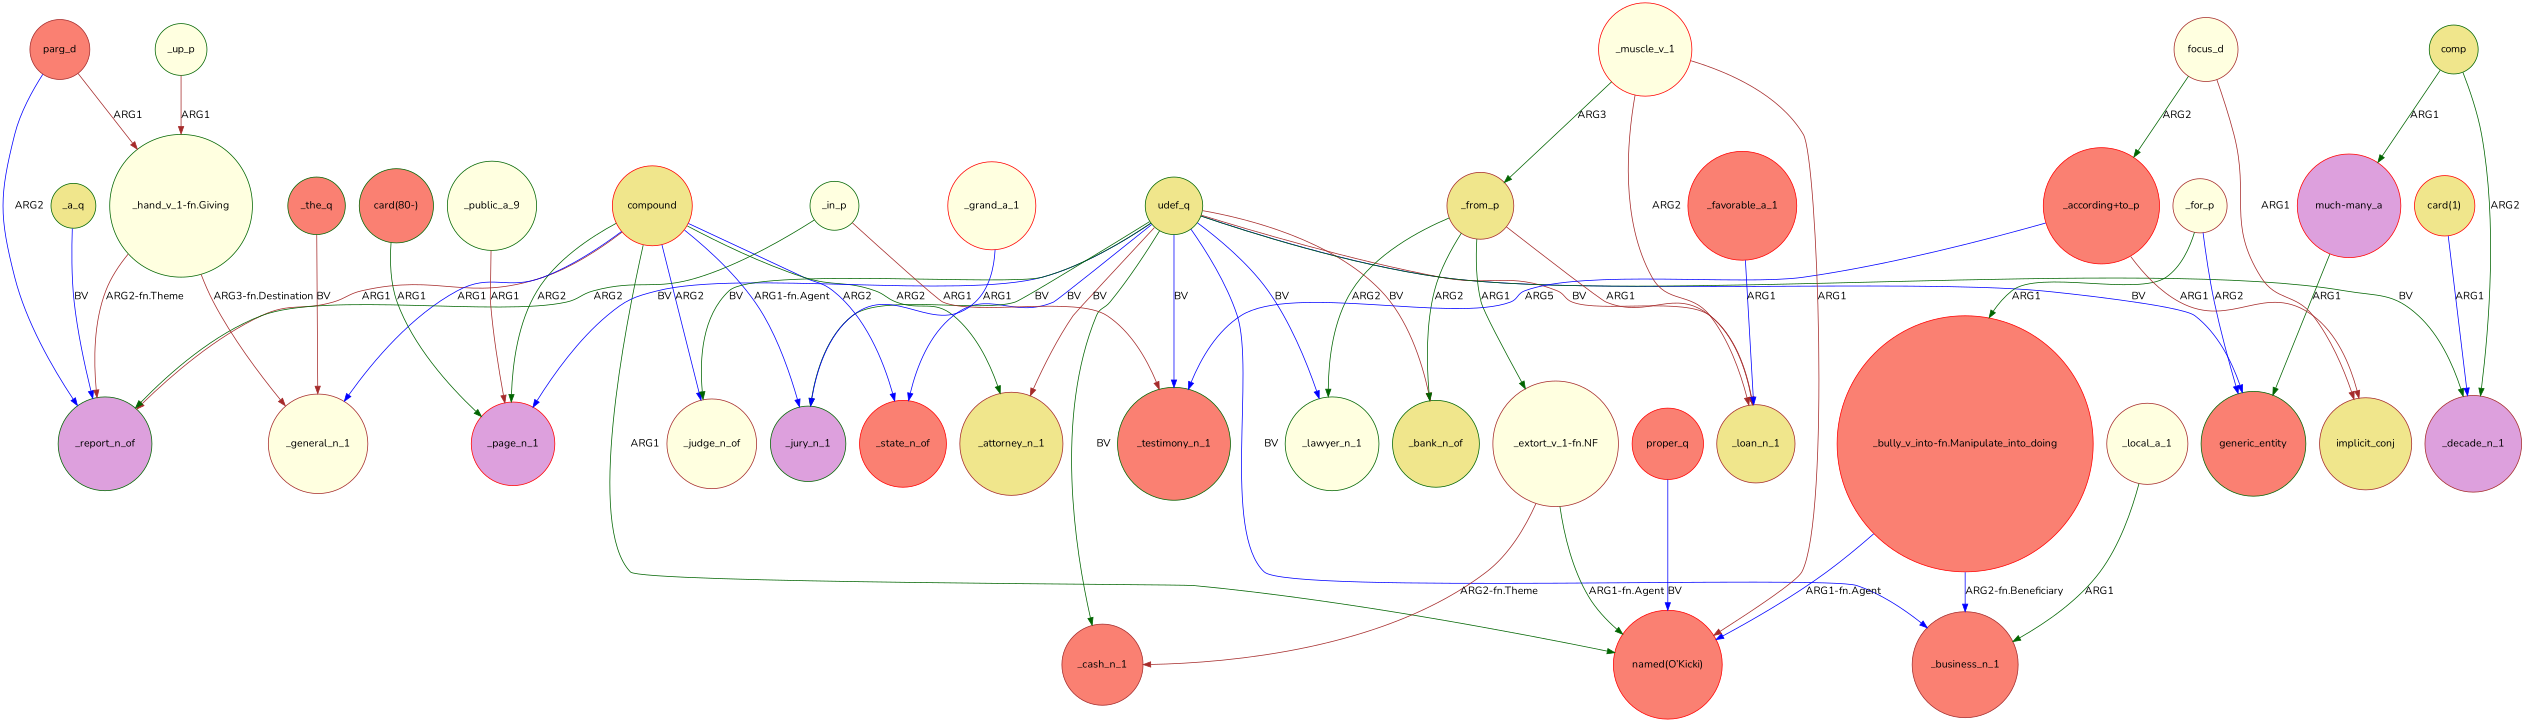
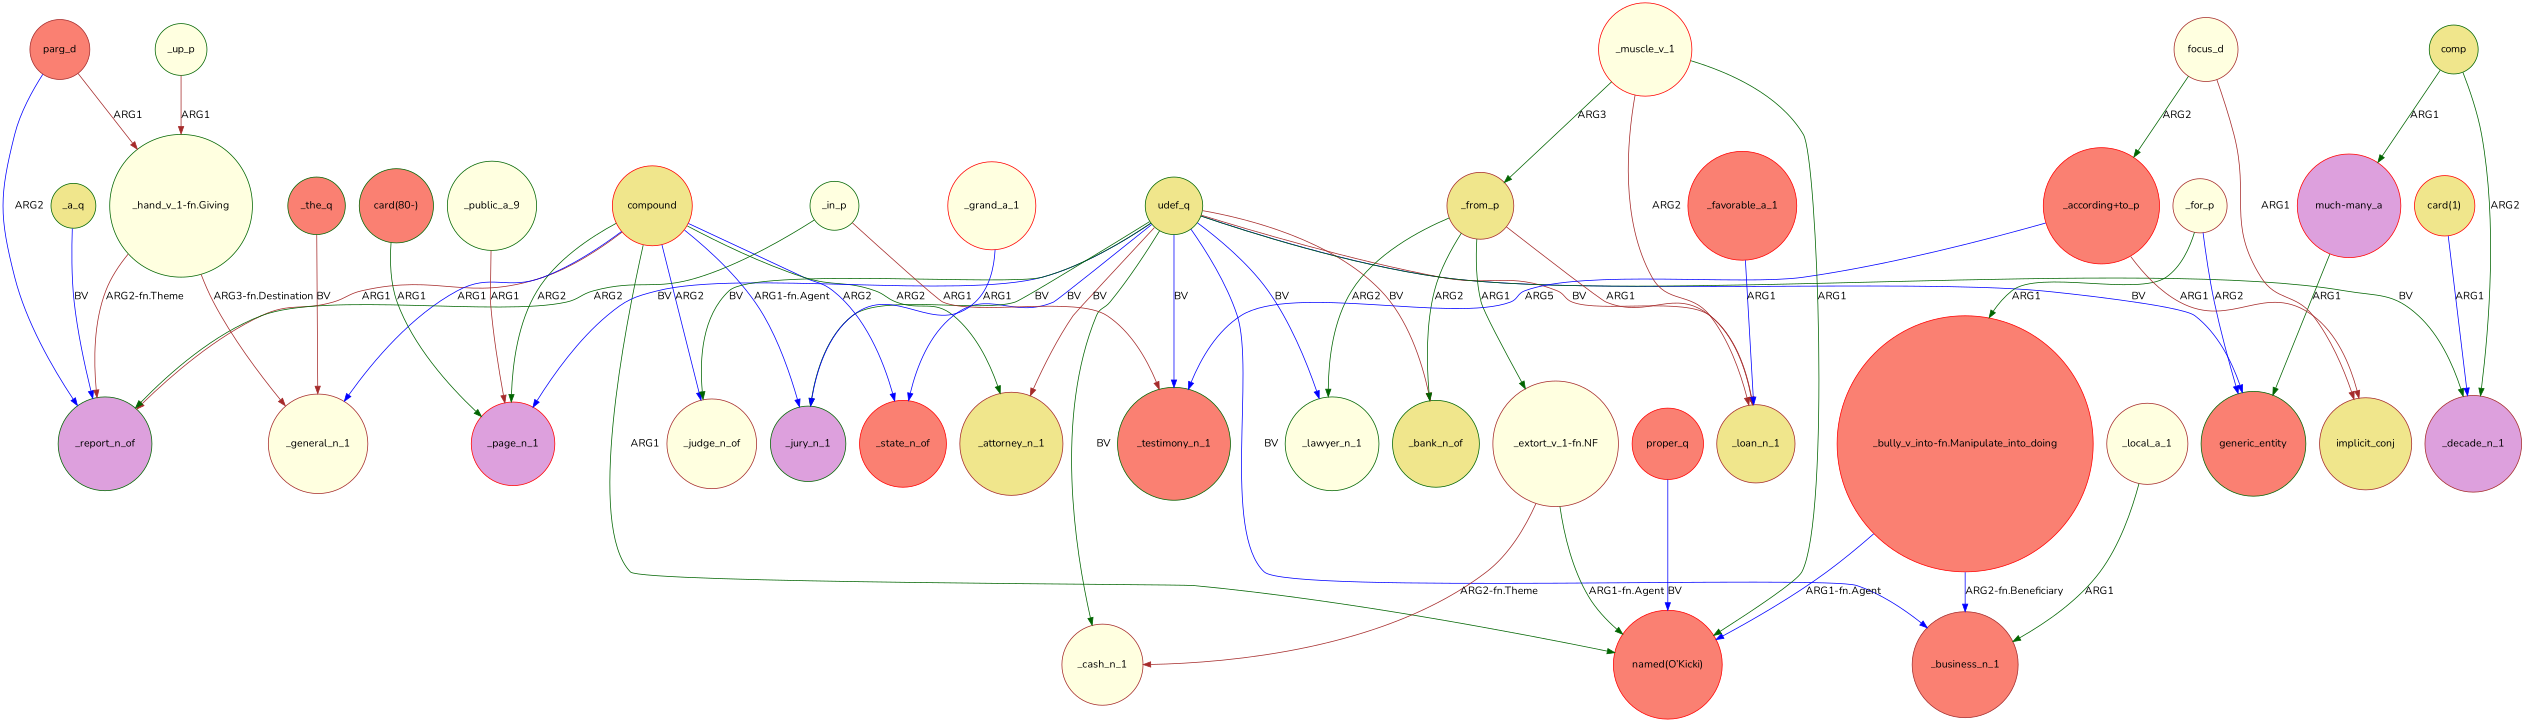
(1818, 335) -> (1818, 335)
(1102, 665) -> (1102, 665)
